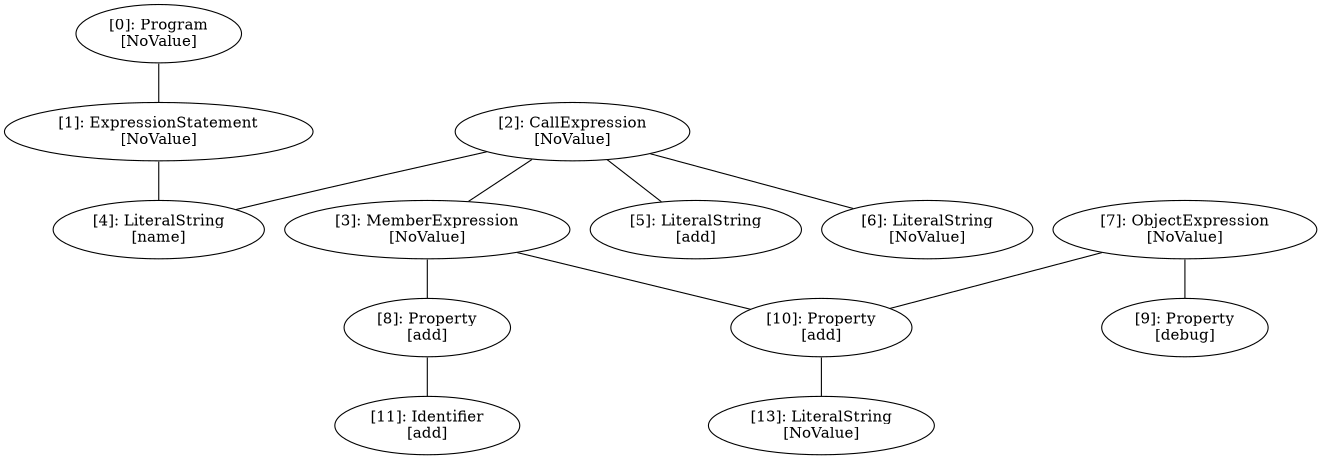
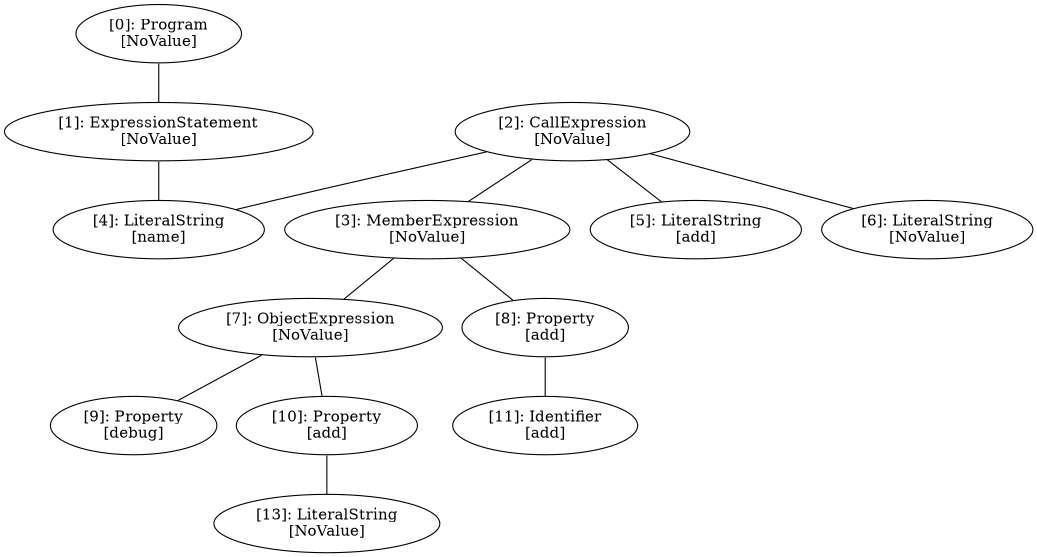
(634, 281) -> (369, 279)
